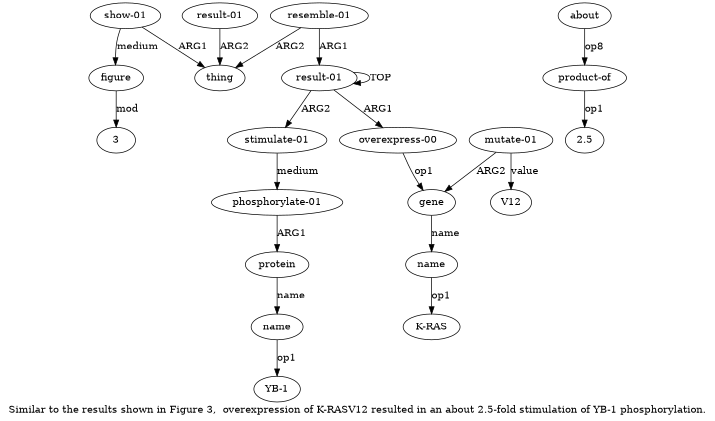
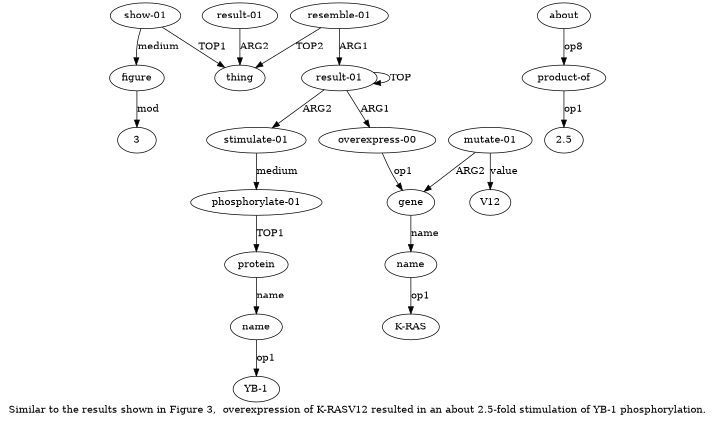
(193, 47) -> (213, 47)
(290, 47) -> (310, 47)
(292, 234) -> (271, 234)
